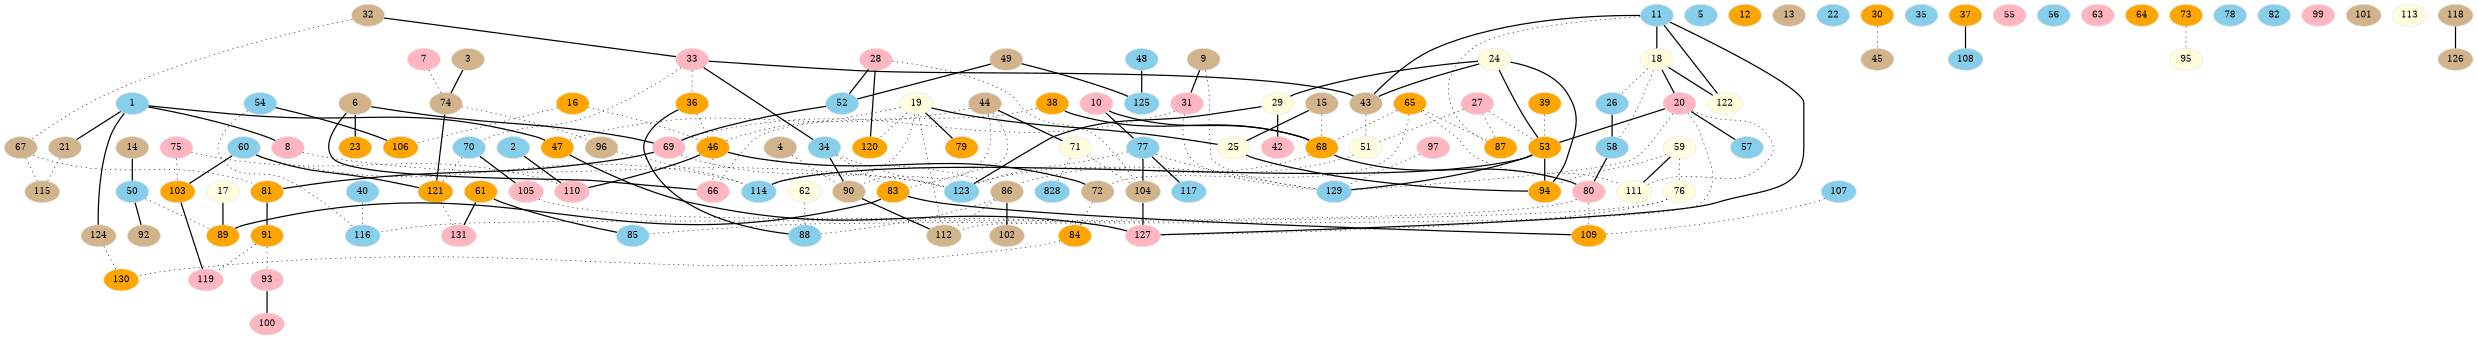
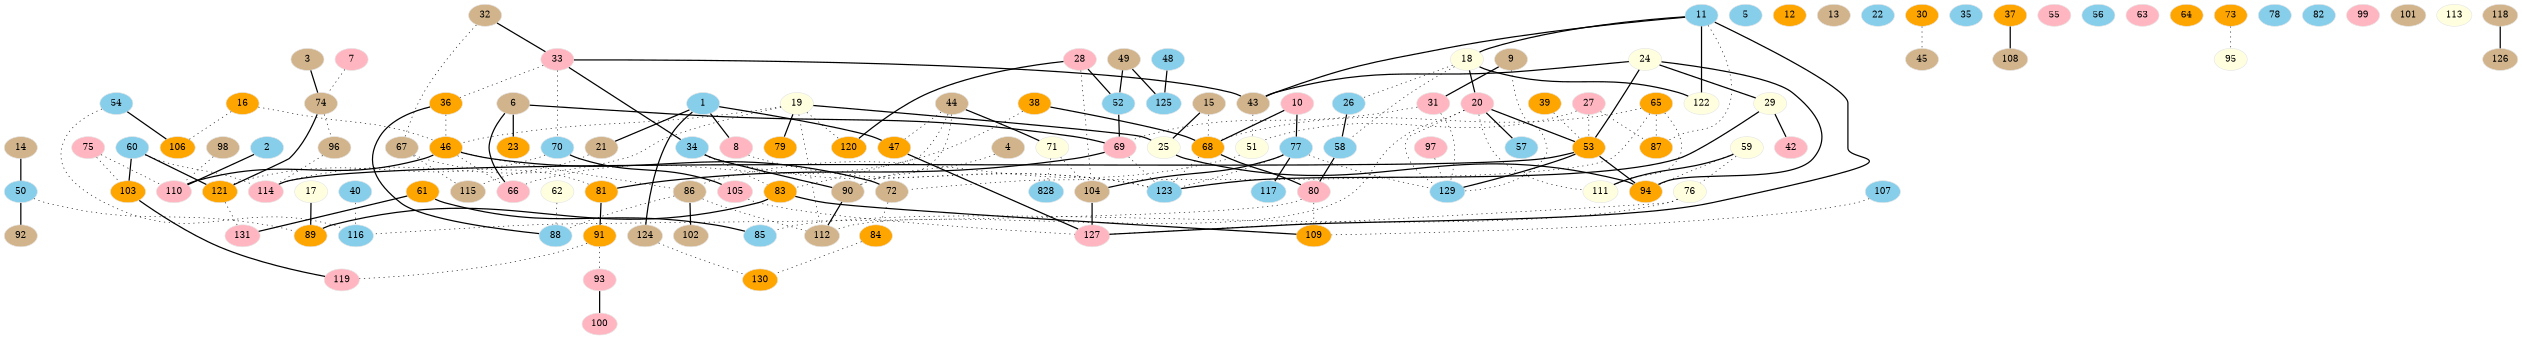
(1966, 59) -> (2010, 59)
none -> (223, 148)
(759, 192) -> (266, 192)
